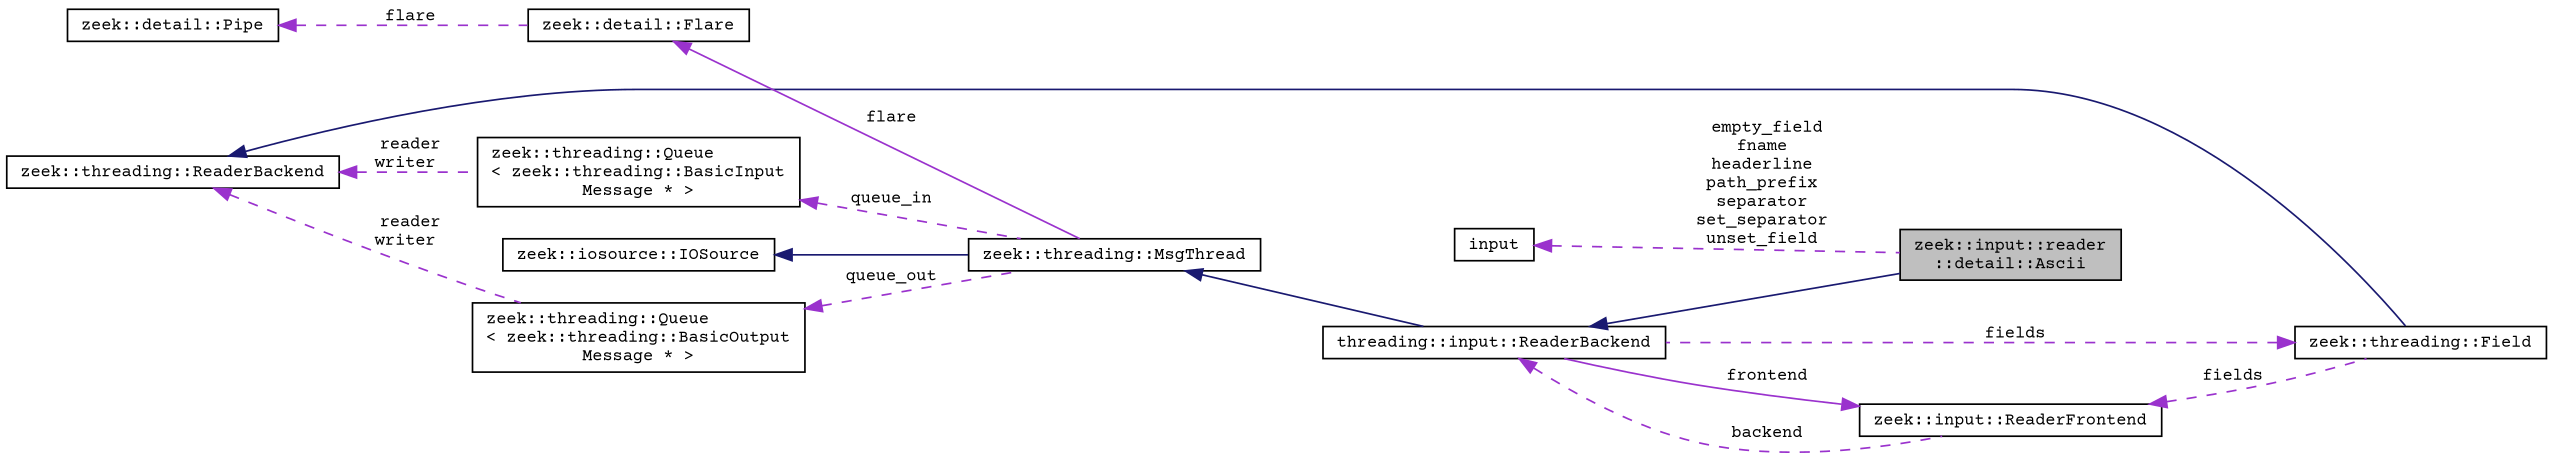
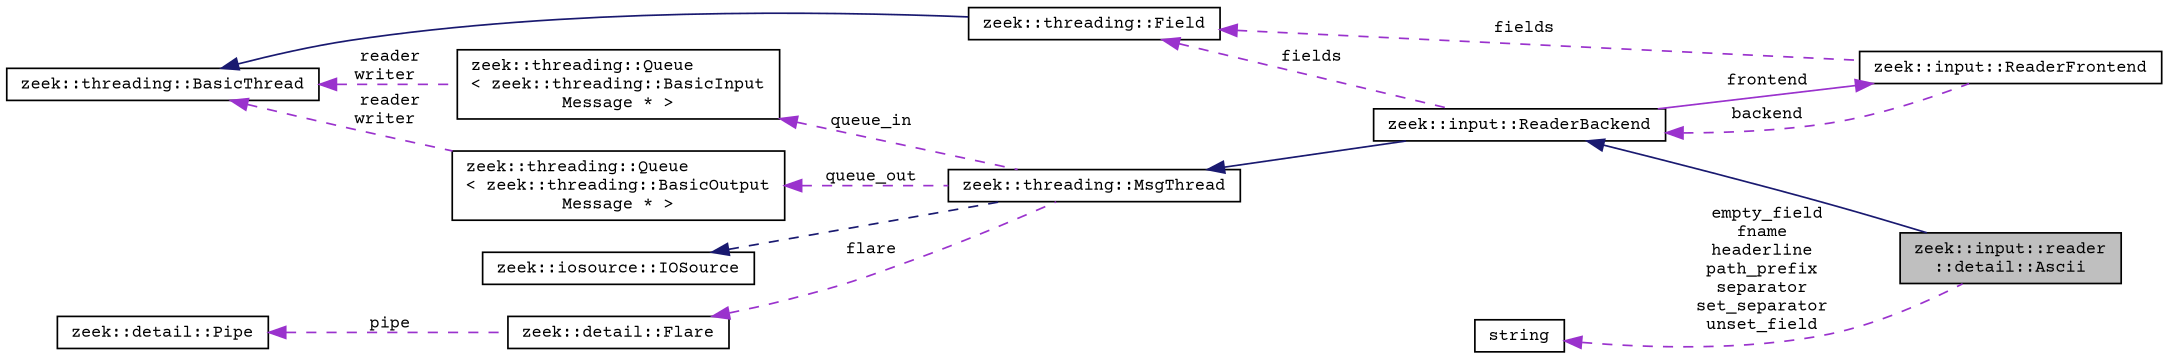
(406, 16) -> (386, 323)
(884, 144) -> (896, 266)
(173, 172) -> (163, 84)
(1494, 245) -> (1520, 336)
(880, 255) -> (865, 226)
(1494, 343) -> (1520, 125)
(2267, 384) -> (1548, 45)
